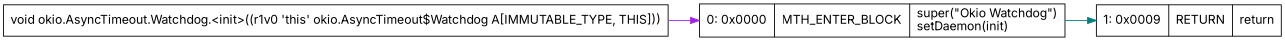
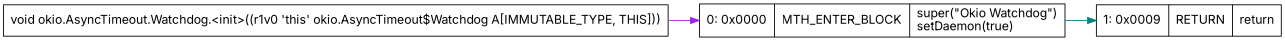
(963, 27) -> (966, 27)
